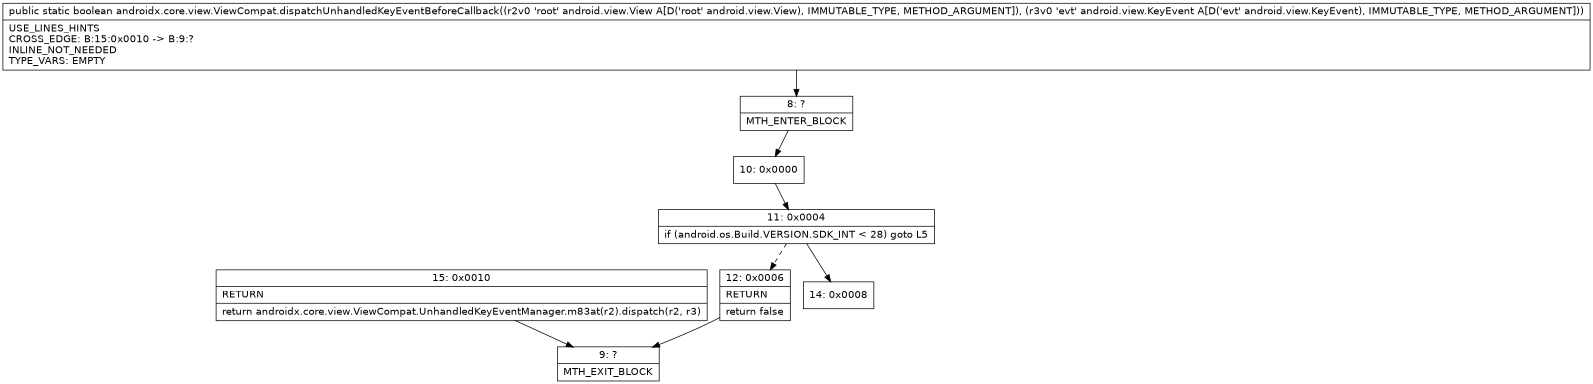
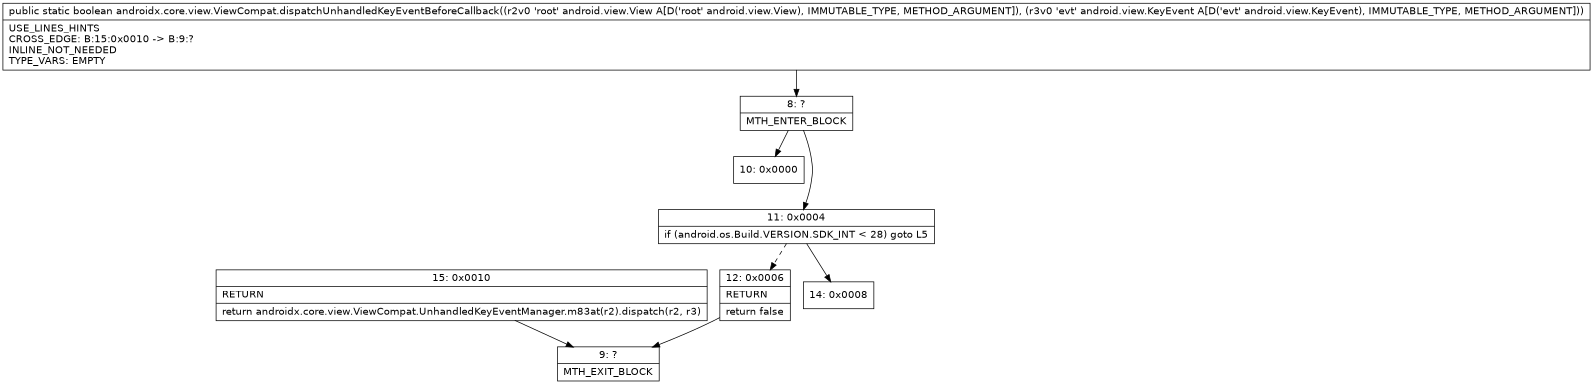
(780, 193) -> (812, 166)
